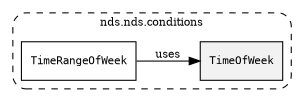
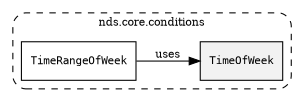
(152, 23) -> (152, 23)
